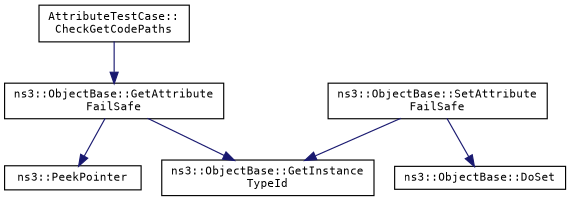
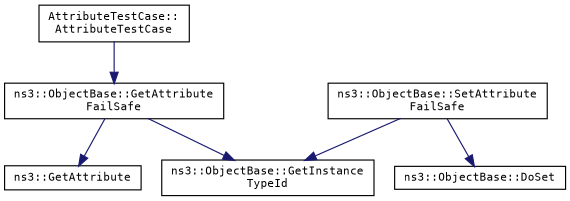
(114, 24) -> (114, 24)
(73, 178) -> (73, 178)
